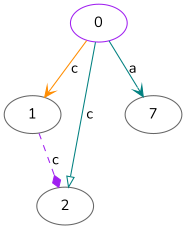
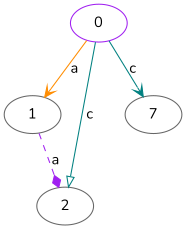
(75, 69) -> (75, 69)
(133, 69) -> (133, 69)
(56, 160) -> (56, 160)
